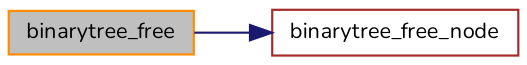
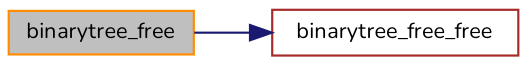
(395, 33) -> (395, 33)
